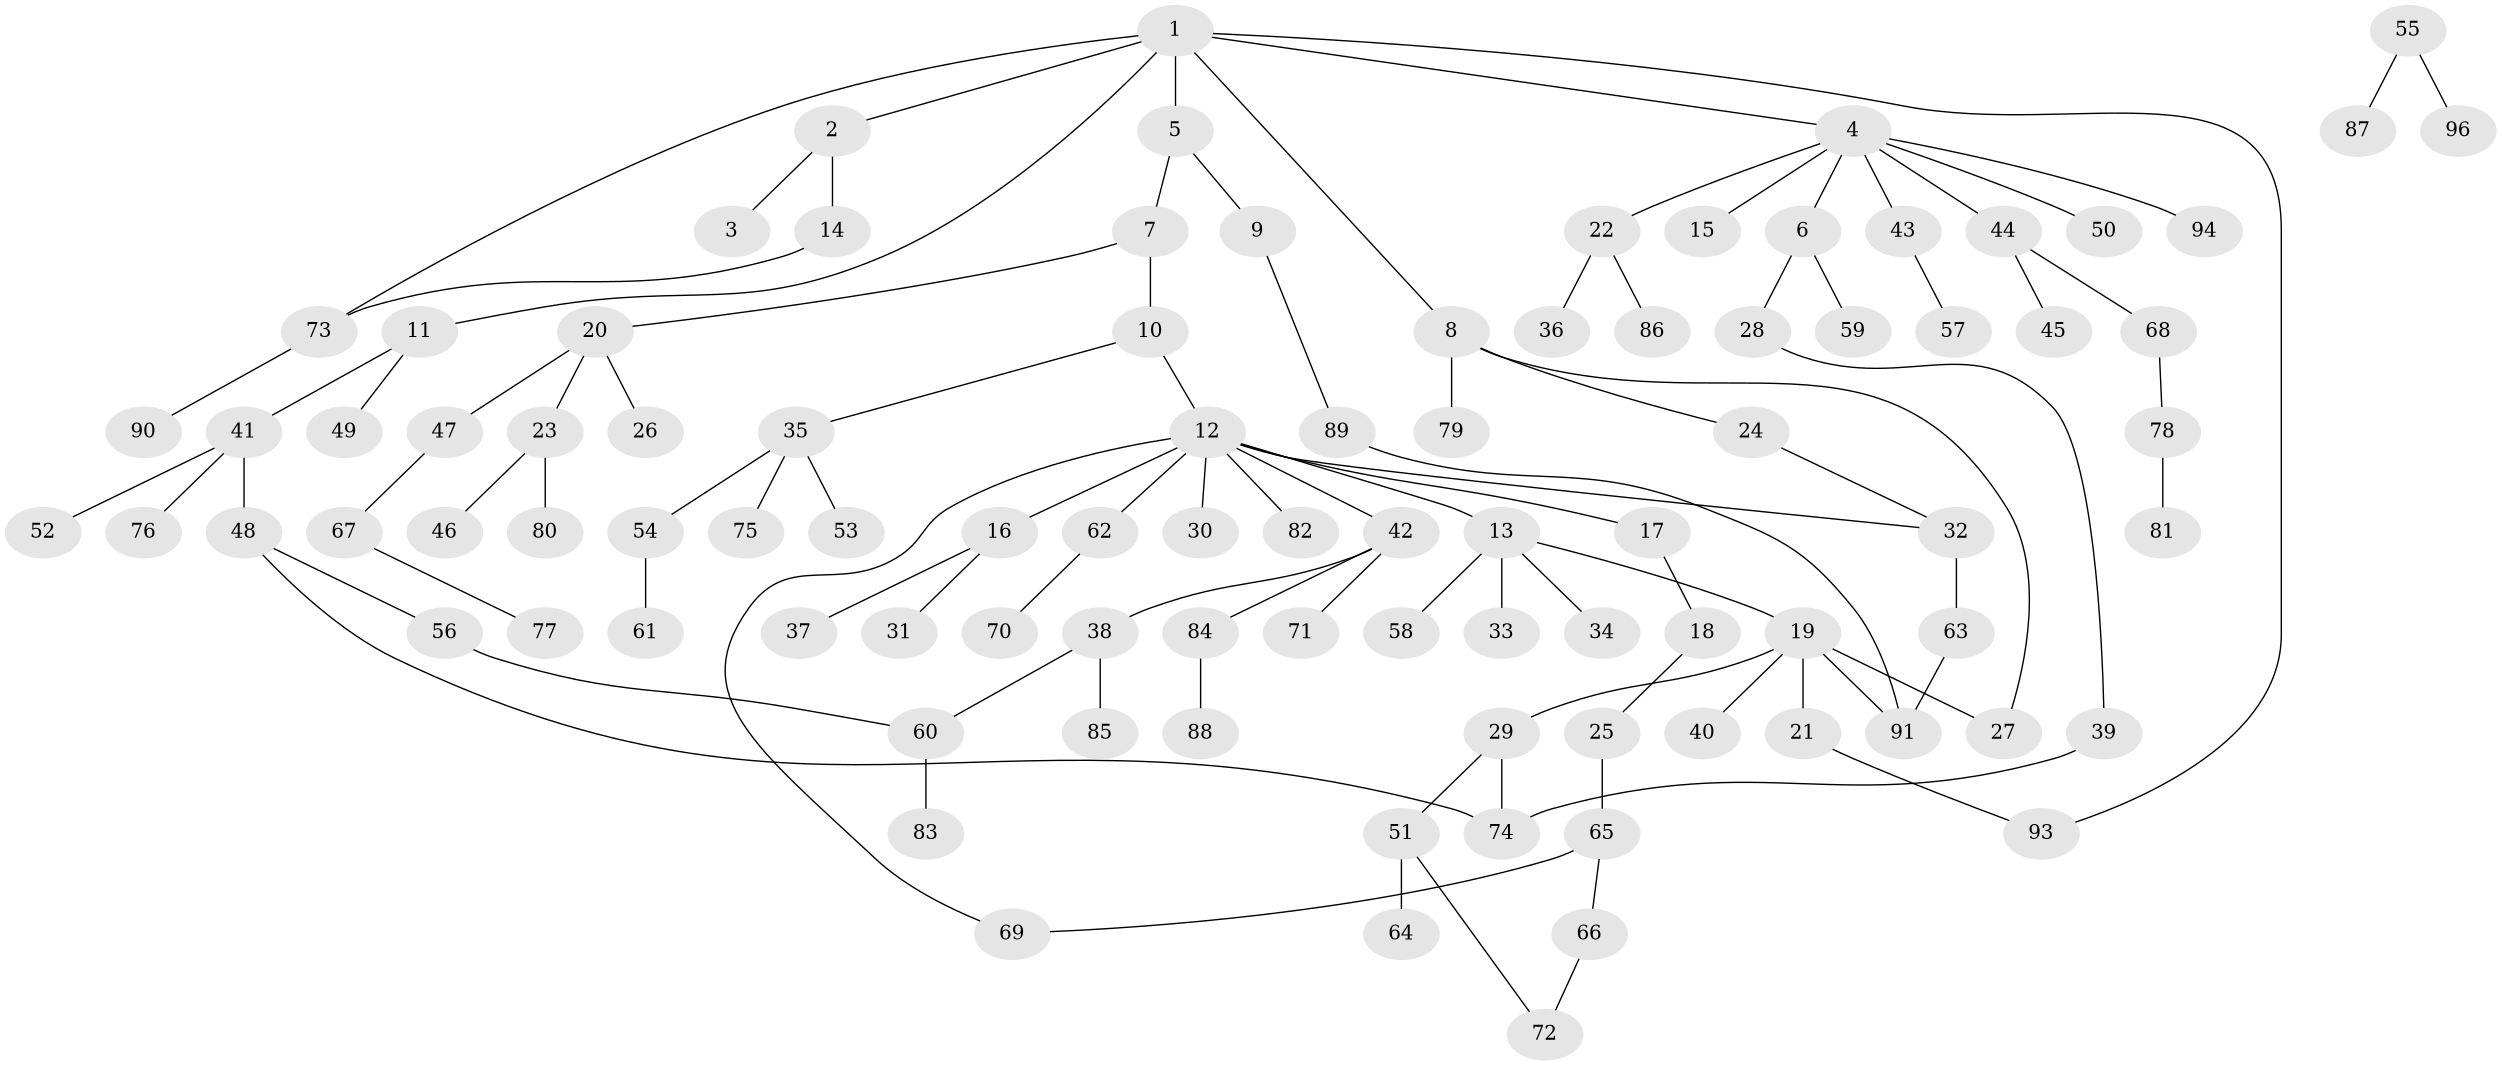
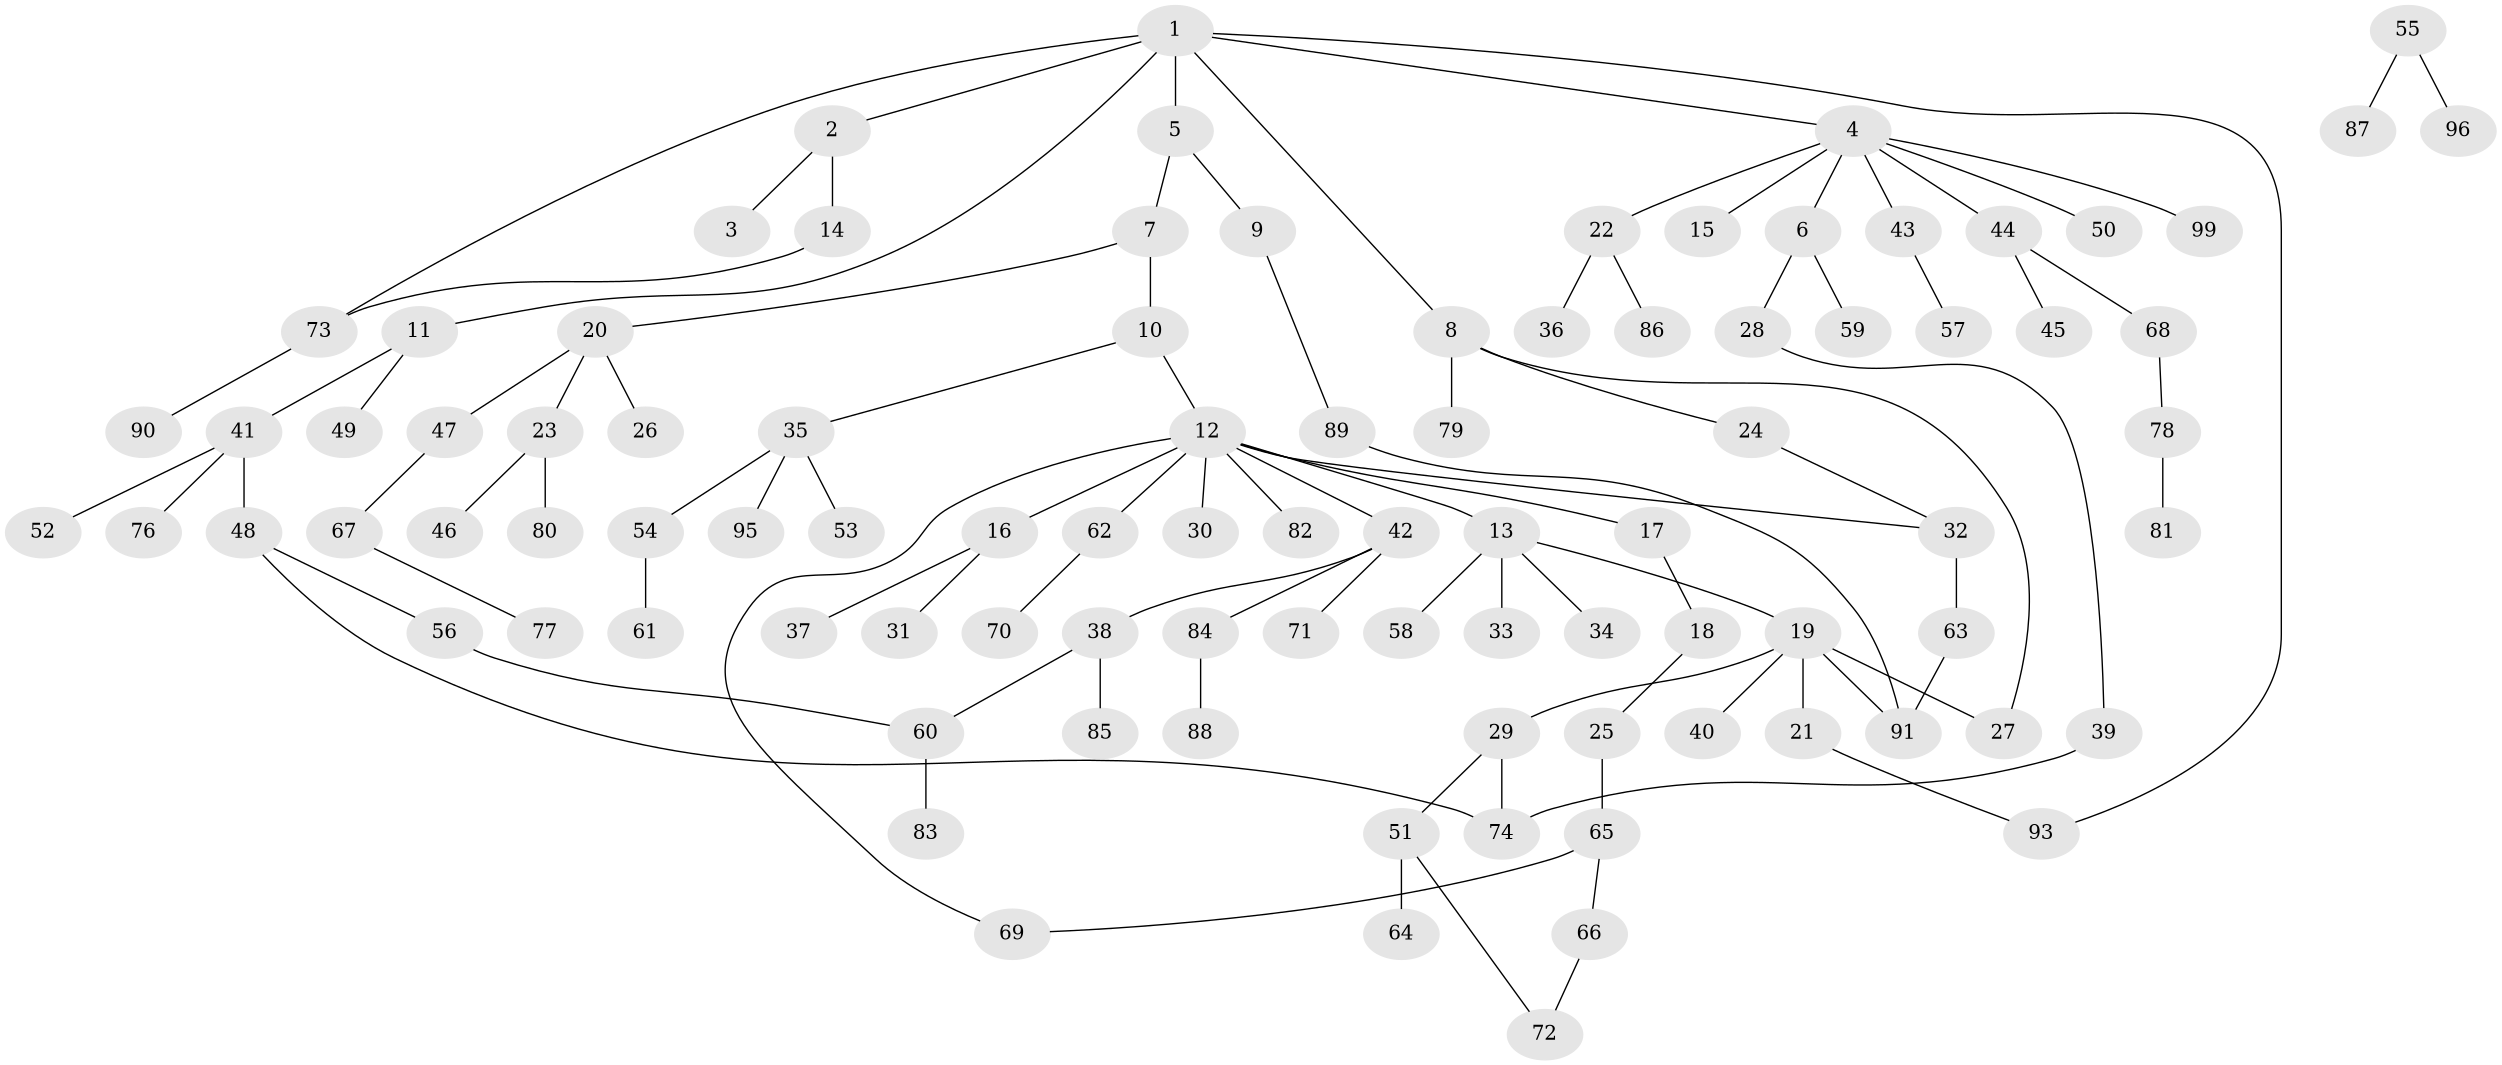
(2205, 231) -> (2205, 231)
(746, 533) -> (746, 533)
